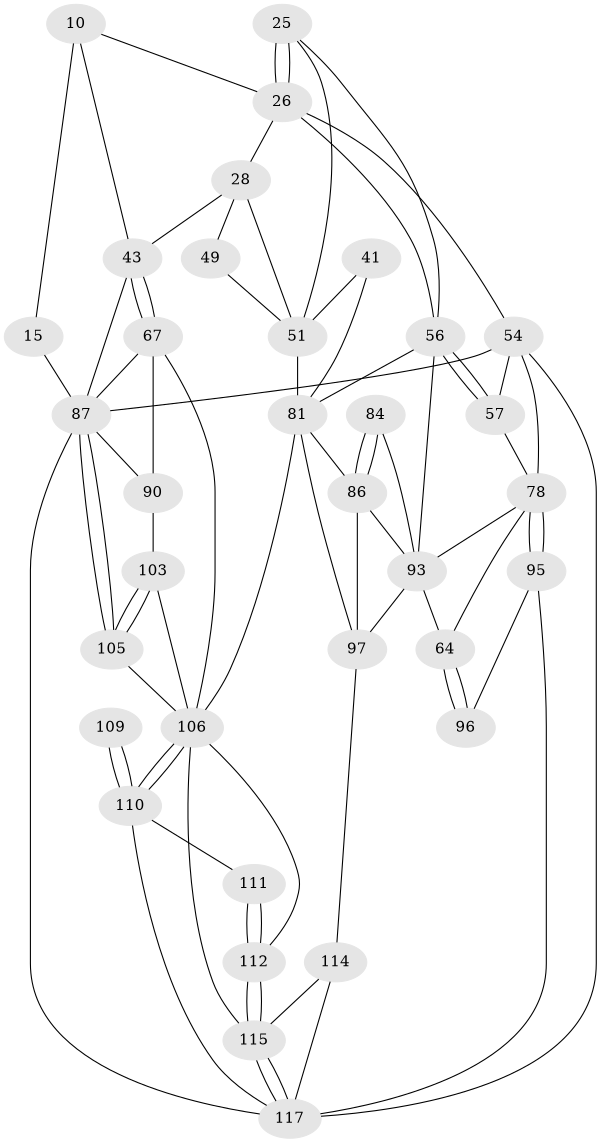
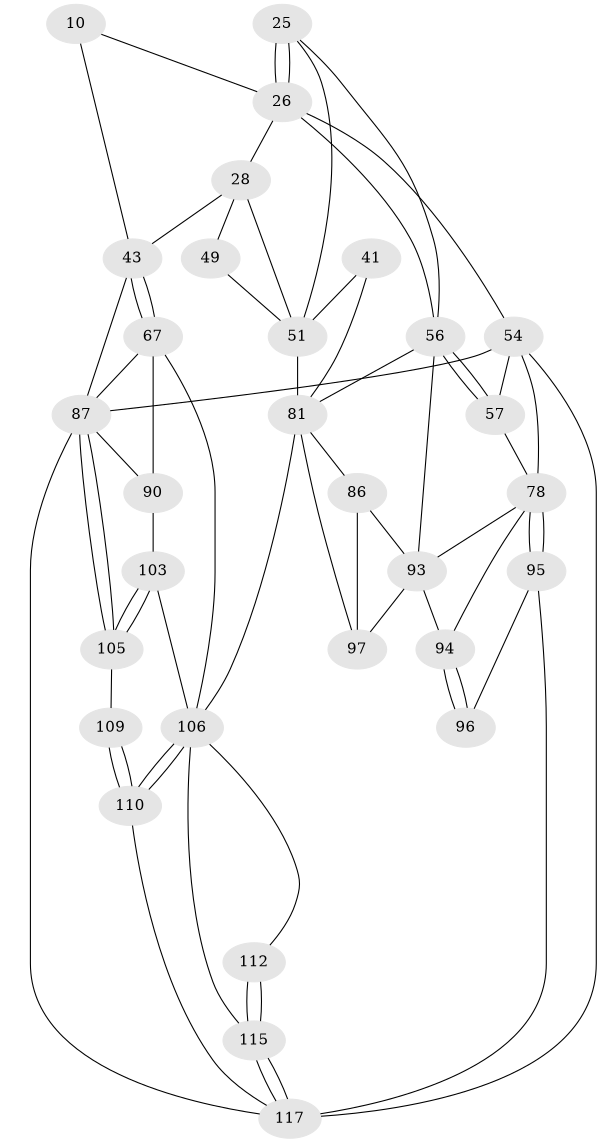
(34, 337) -> none
(376, 415) -> none
(445, 649) -> (445, 649)
(152, 689) -> (111, 689)
(254, 884) -> none
(336, 962) -> none
